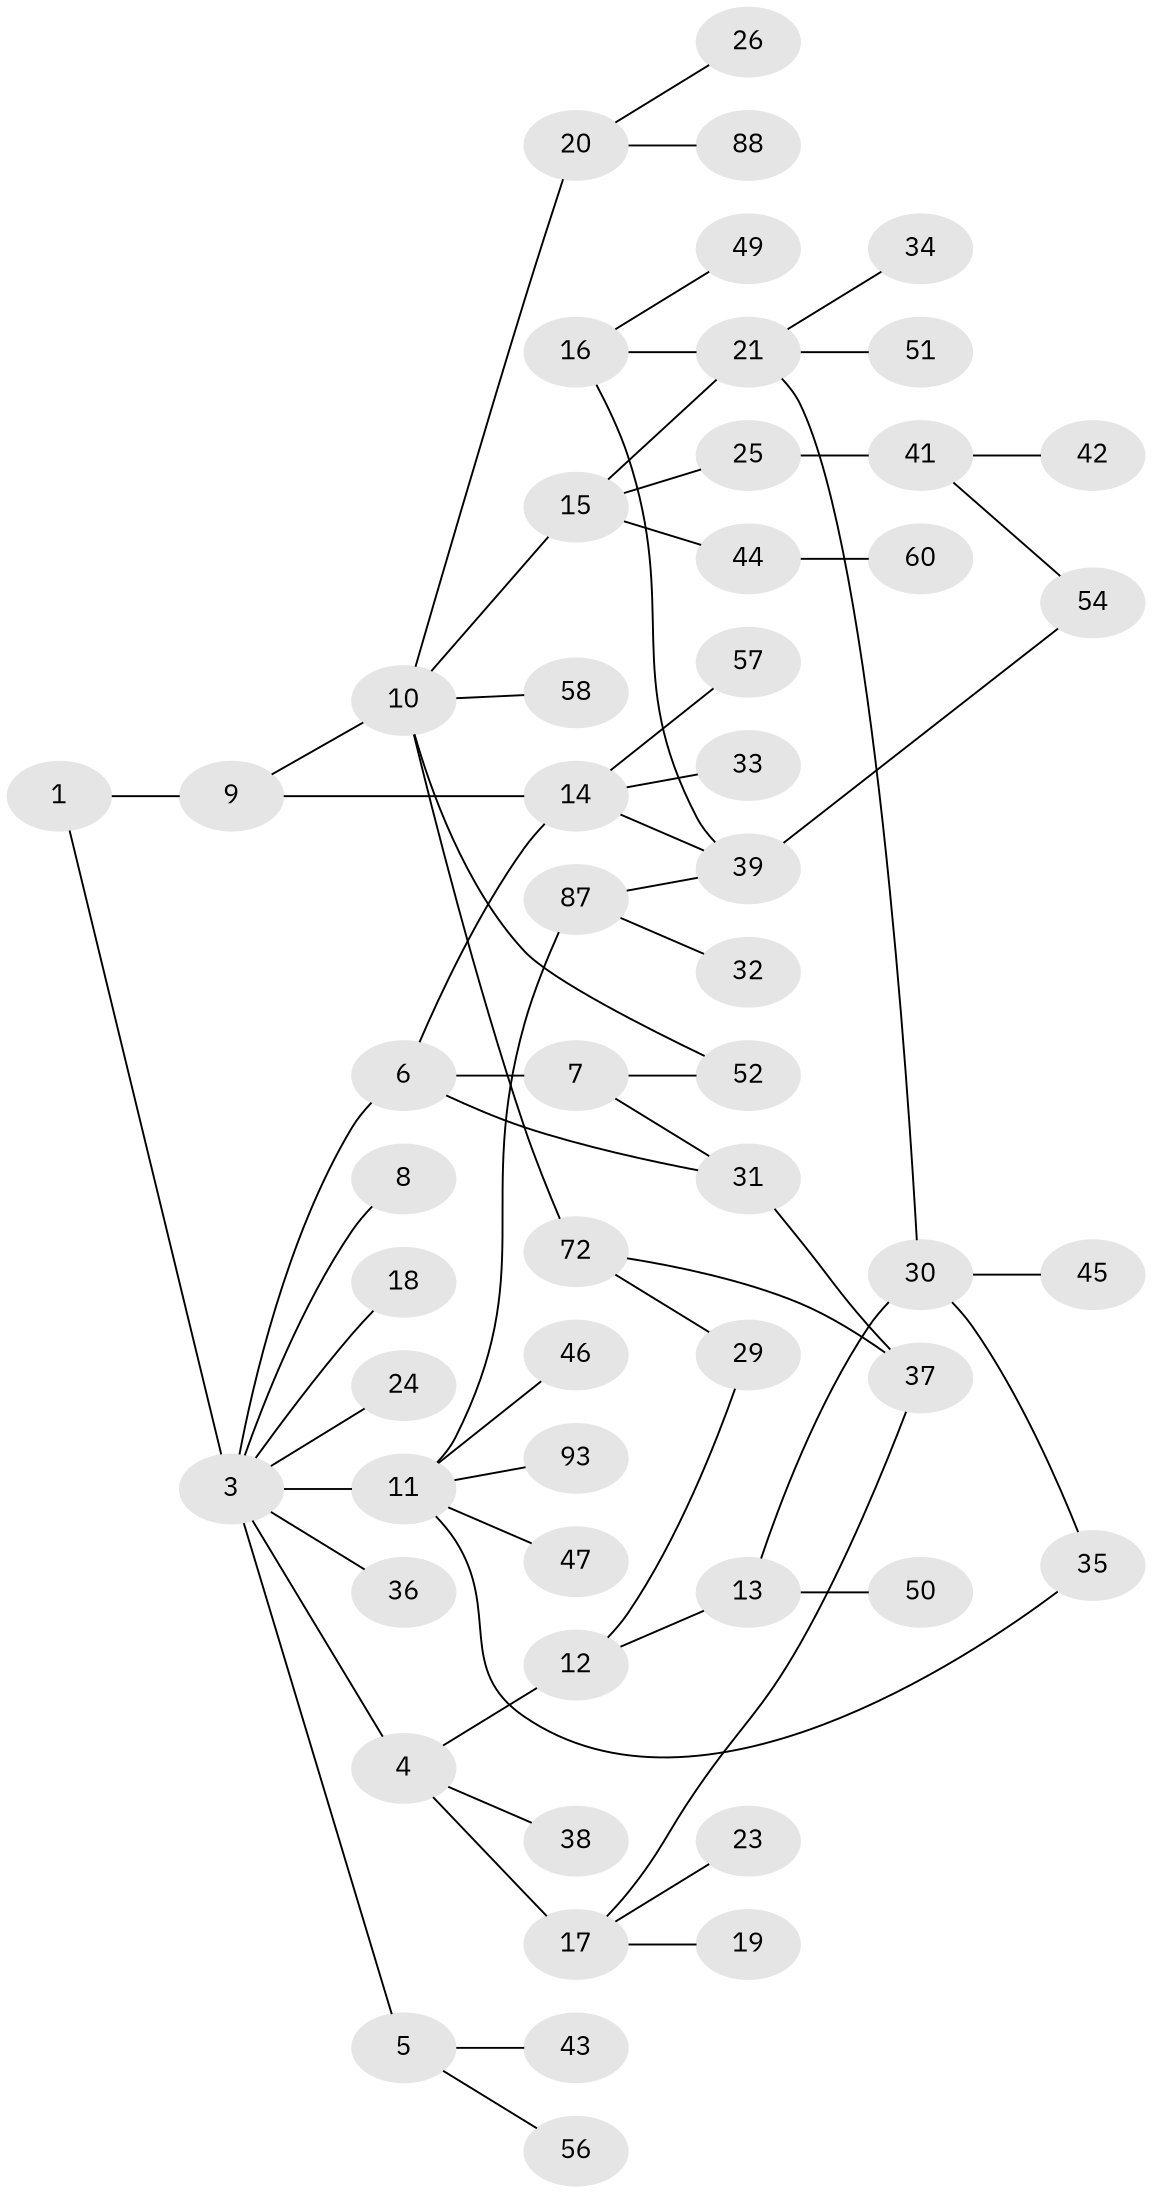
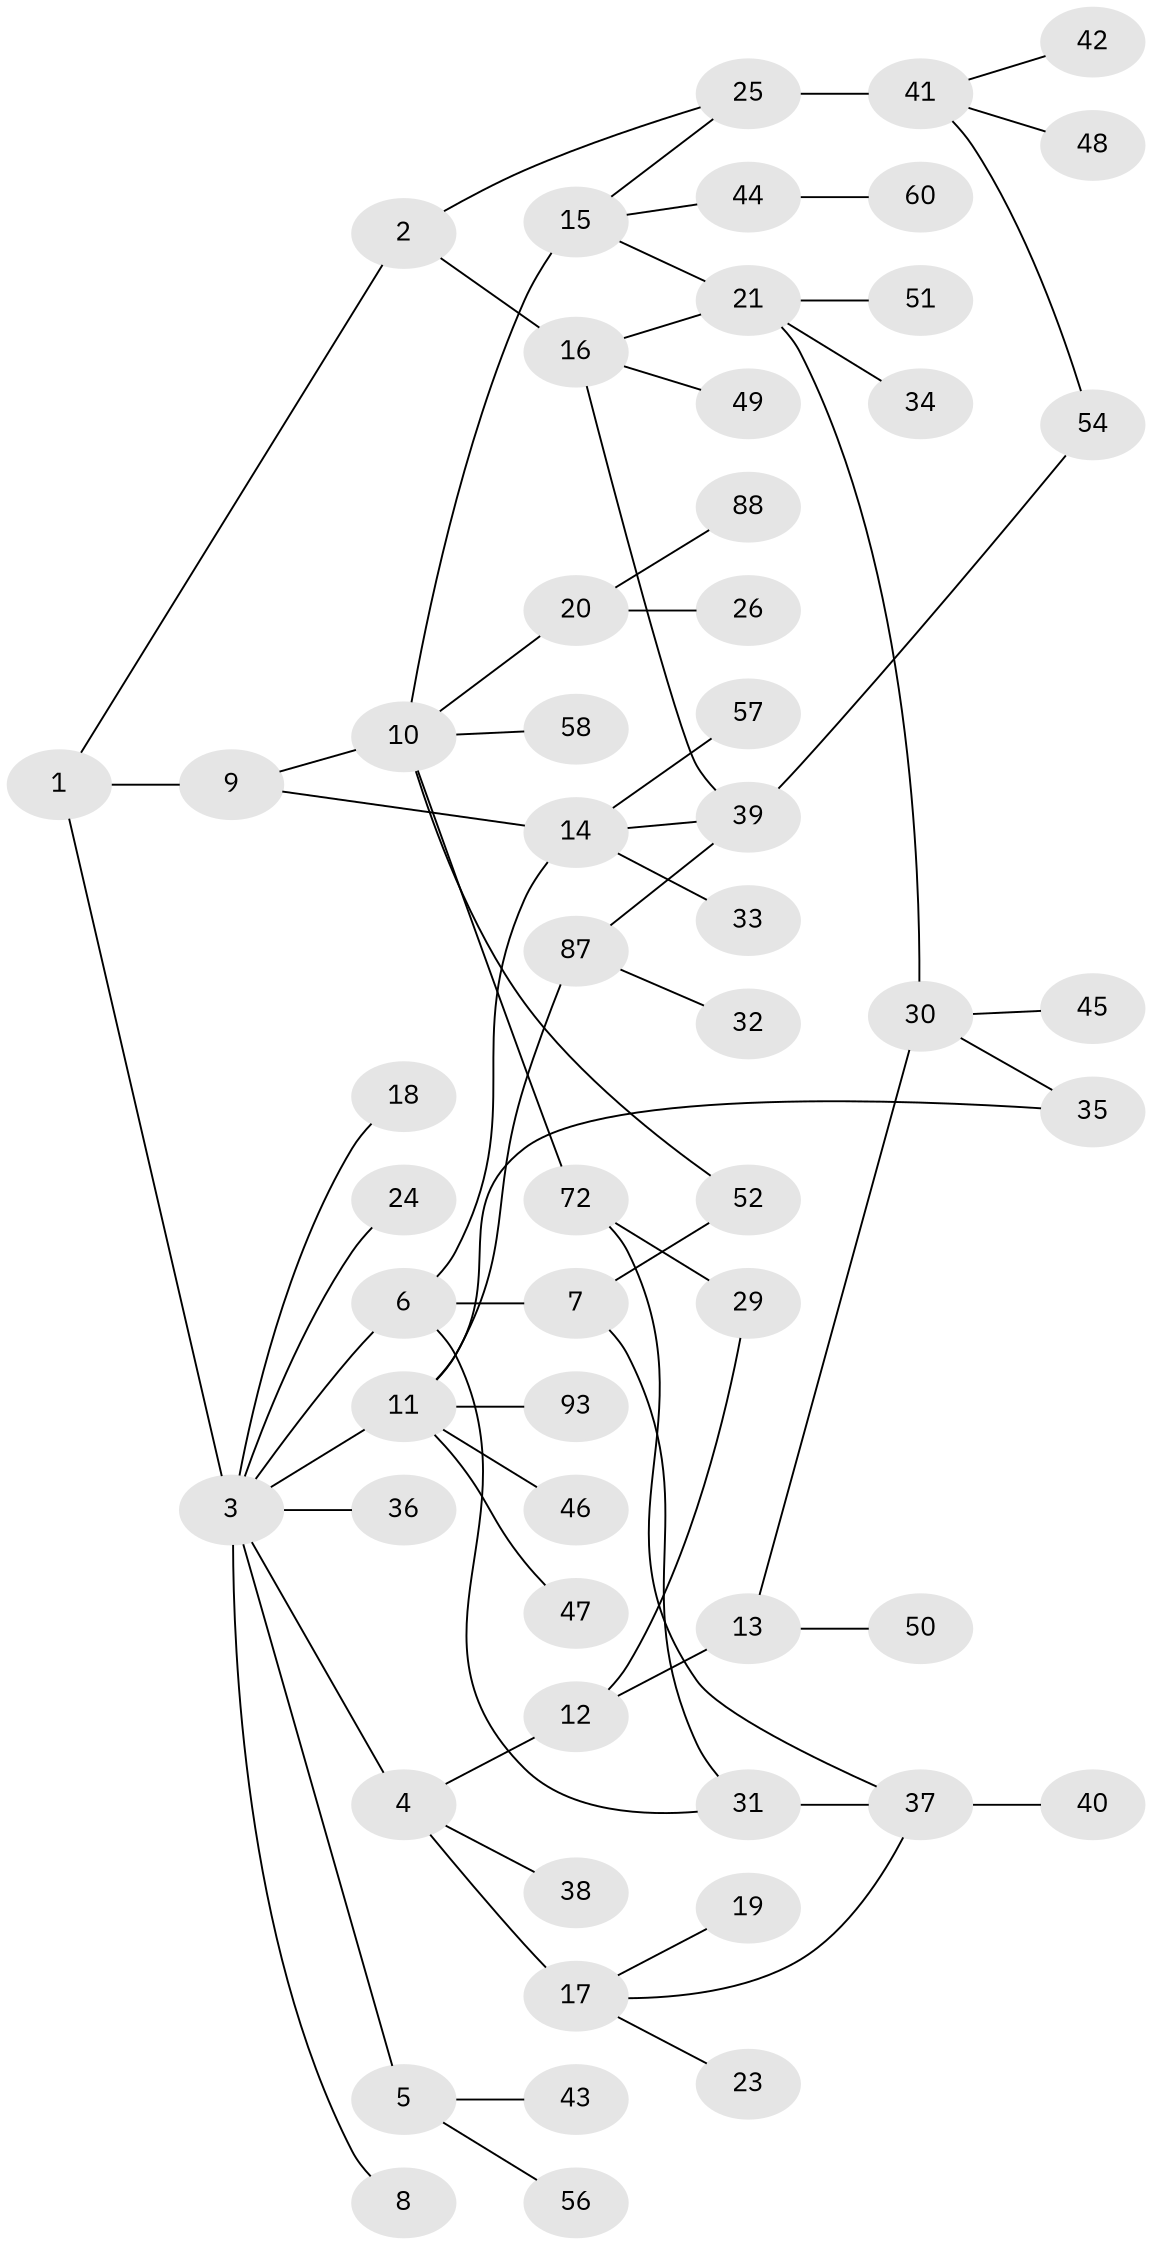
none -> (1093, 145)
none -> (404, 233)
none -> (1093, 1805)
